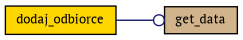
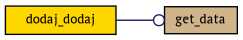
(61, 20) -> (61, 20)
